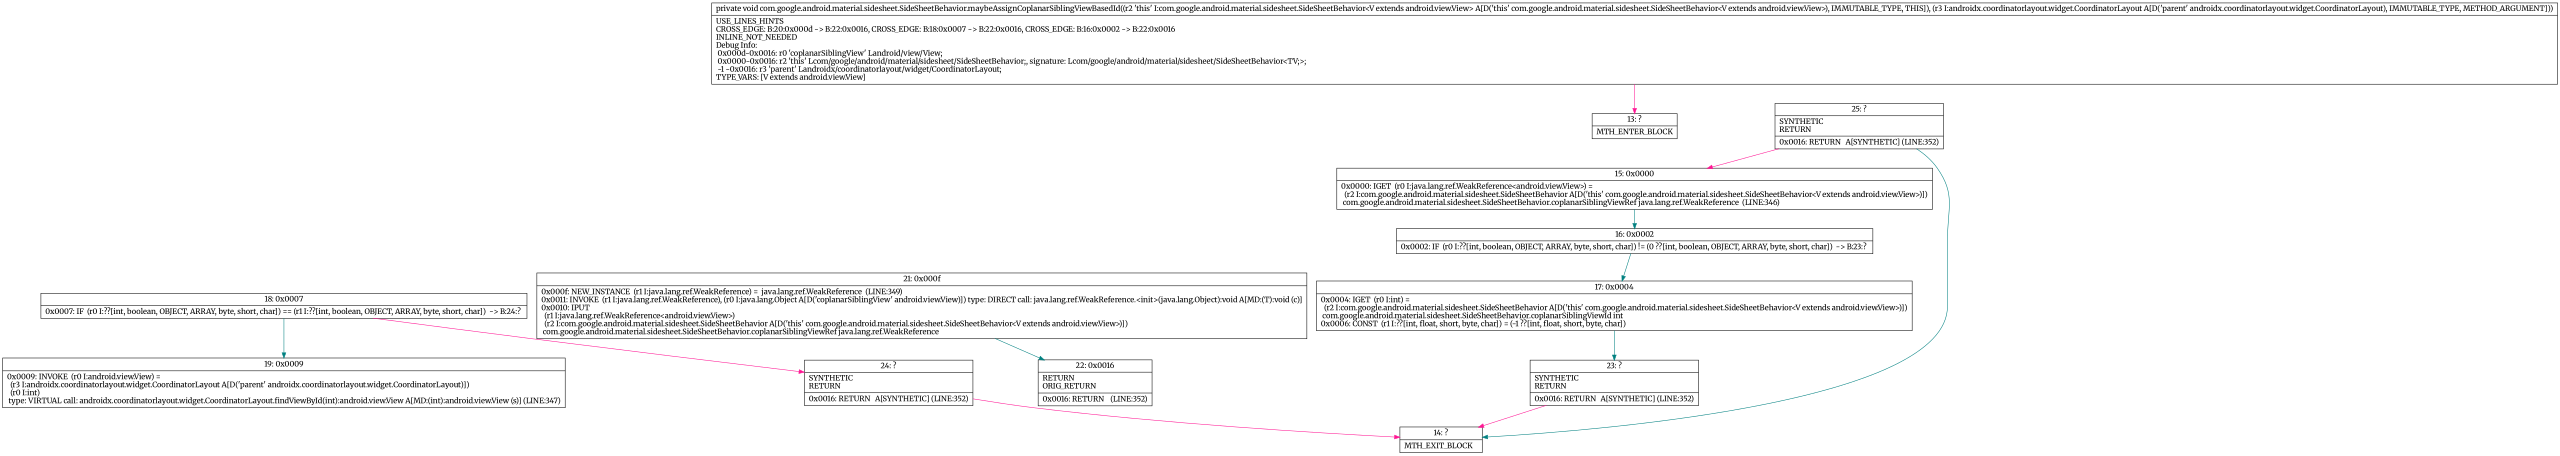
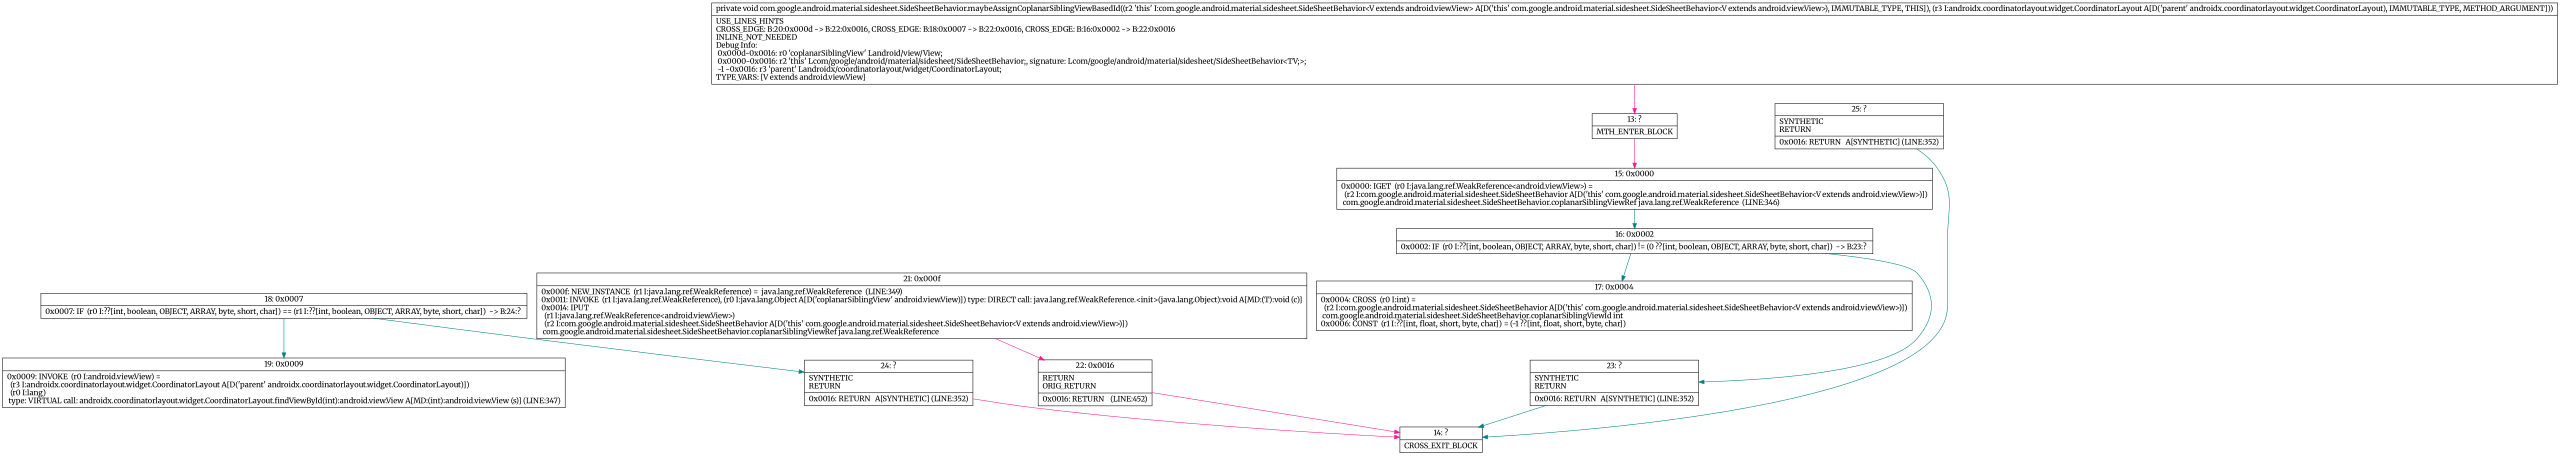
(1746, 158) -> (1635, 151)
(1366, 300) -> (1369, 300)
(567, 308) -> (567, 308)
(1614, 343) -> (1895, 353)
(586, 345) -> (586, 345)
(1017, 348) -> (1017, 348)
(24, 393) -> (26, 393)
(1095, 399) -> (1095, 399)
none -> (1273, 412)
(1515, 415) -> (1515, 415)
(1438, 446) -> (1441, 446)
